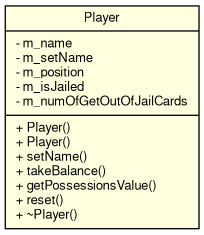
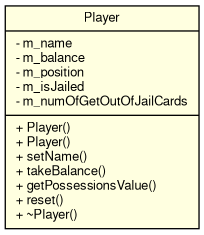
(55, 58) -> (51, 58)
